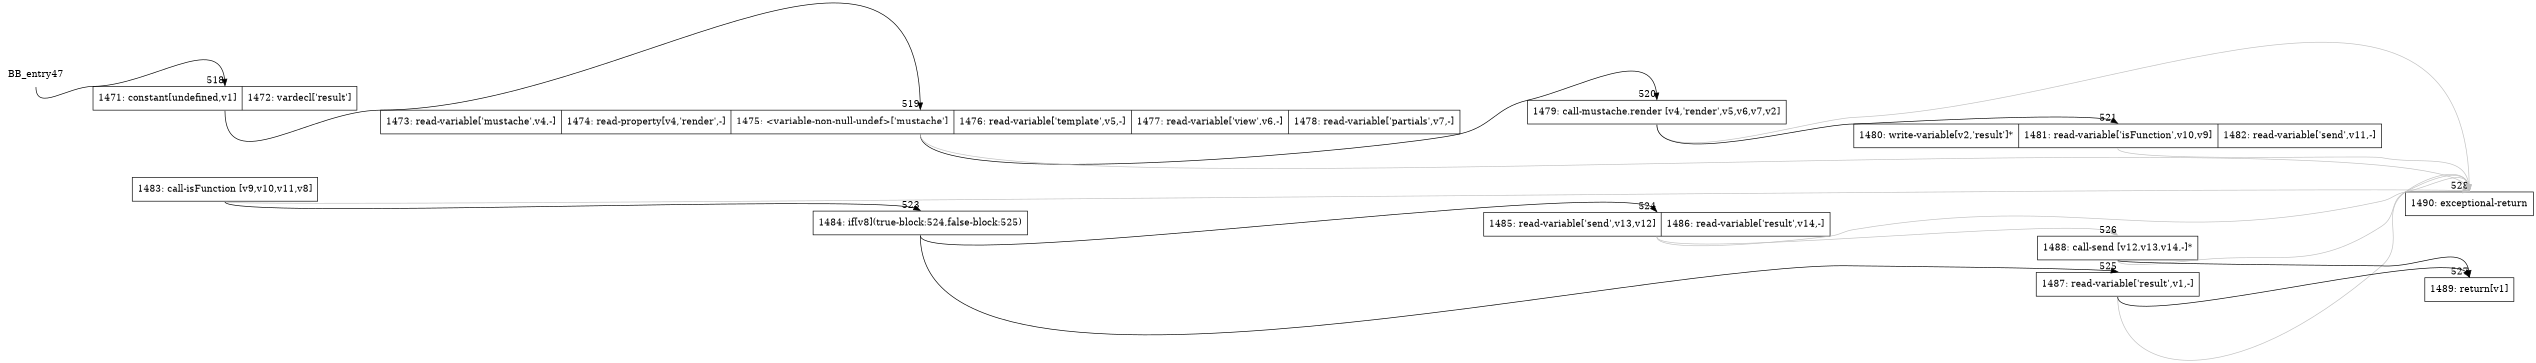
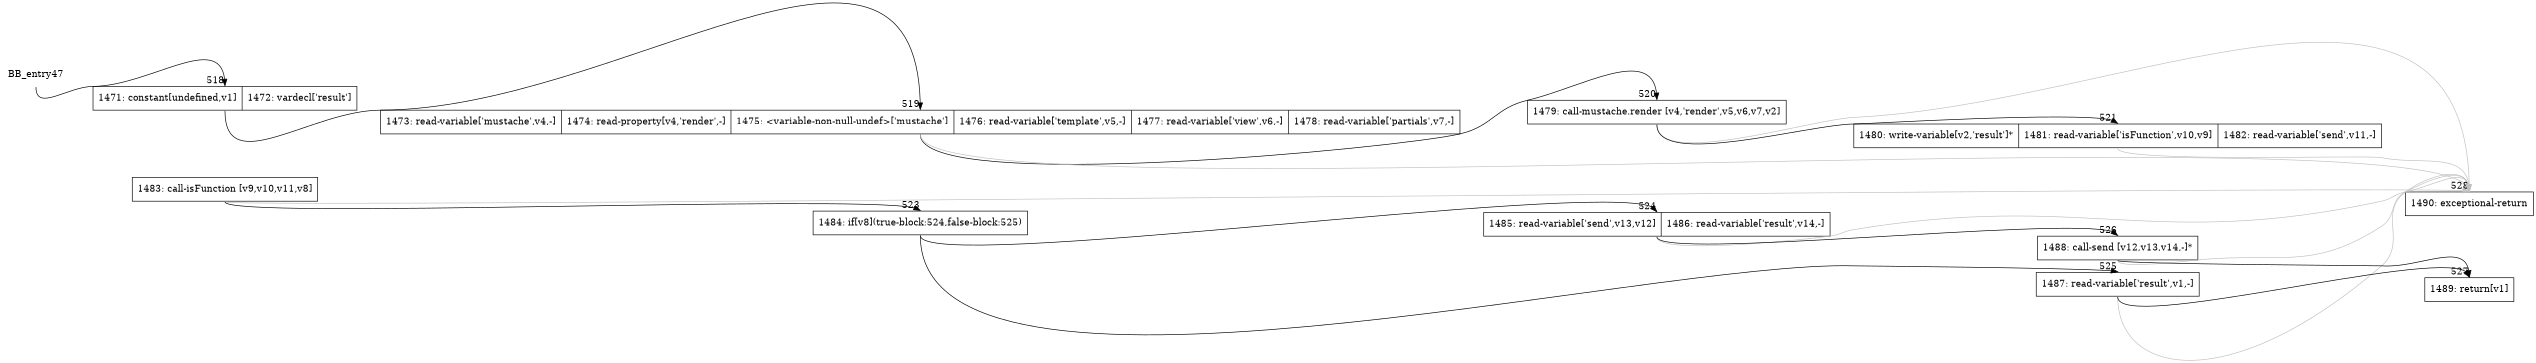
(1884, 236) -> (1884, 236)
